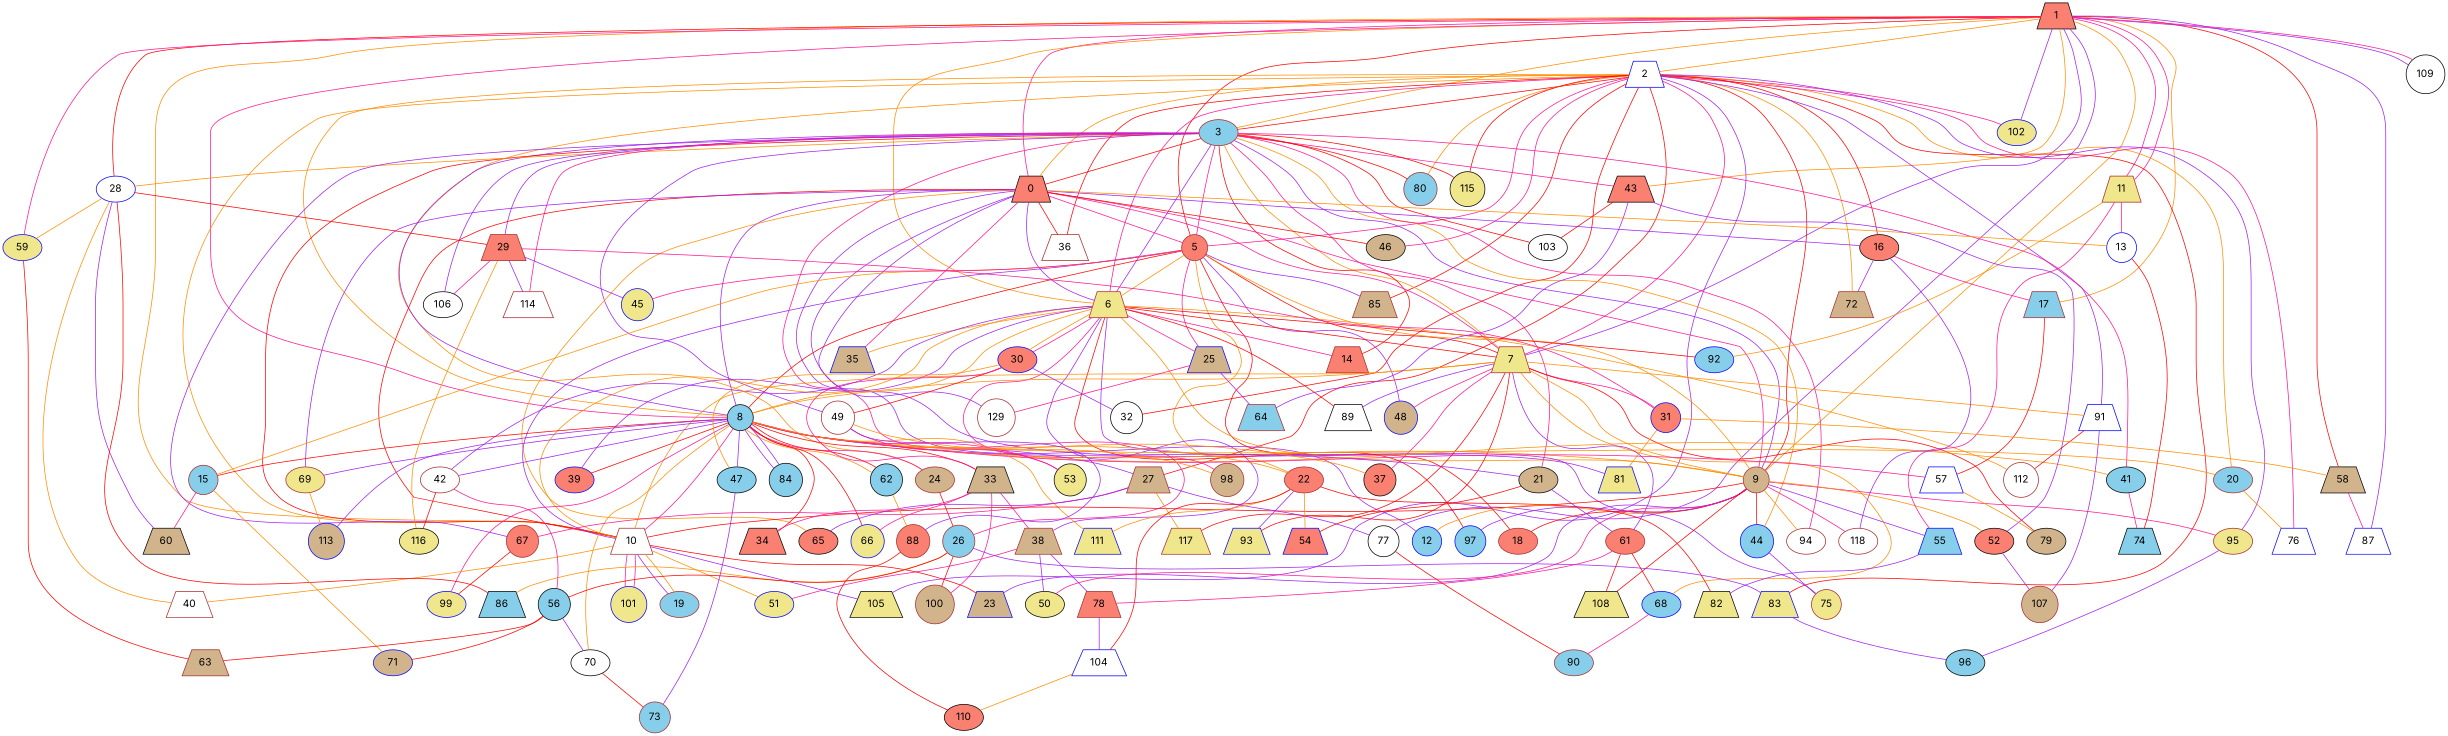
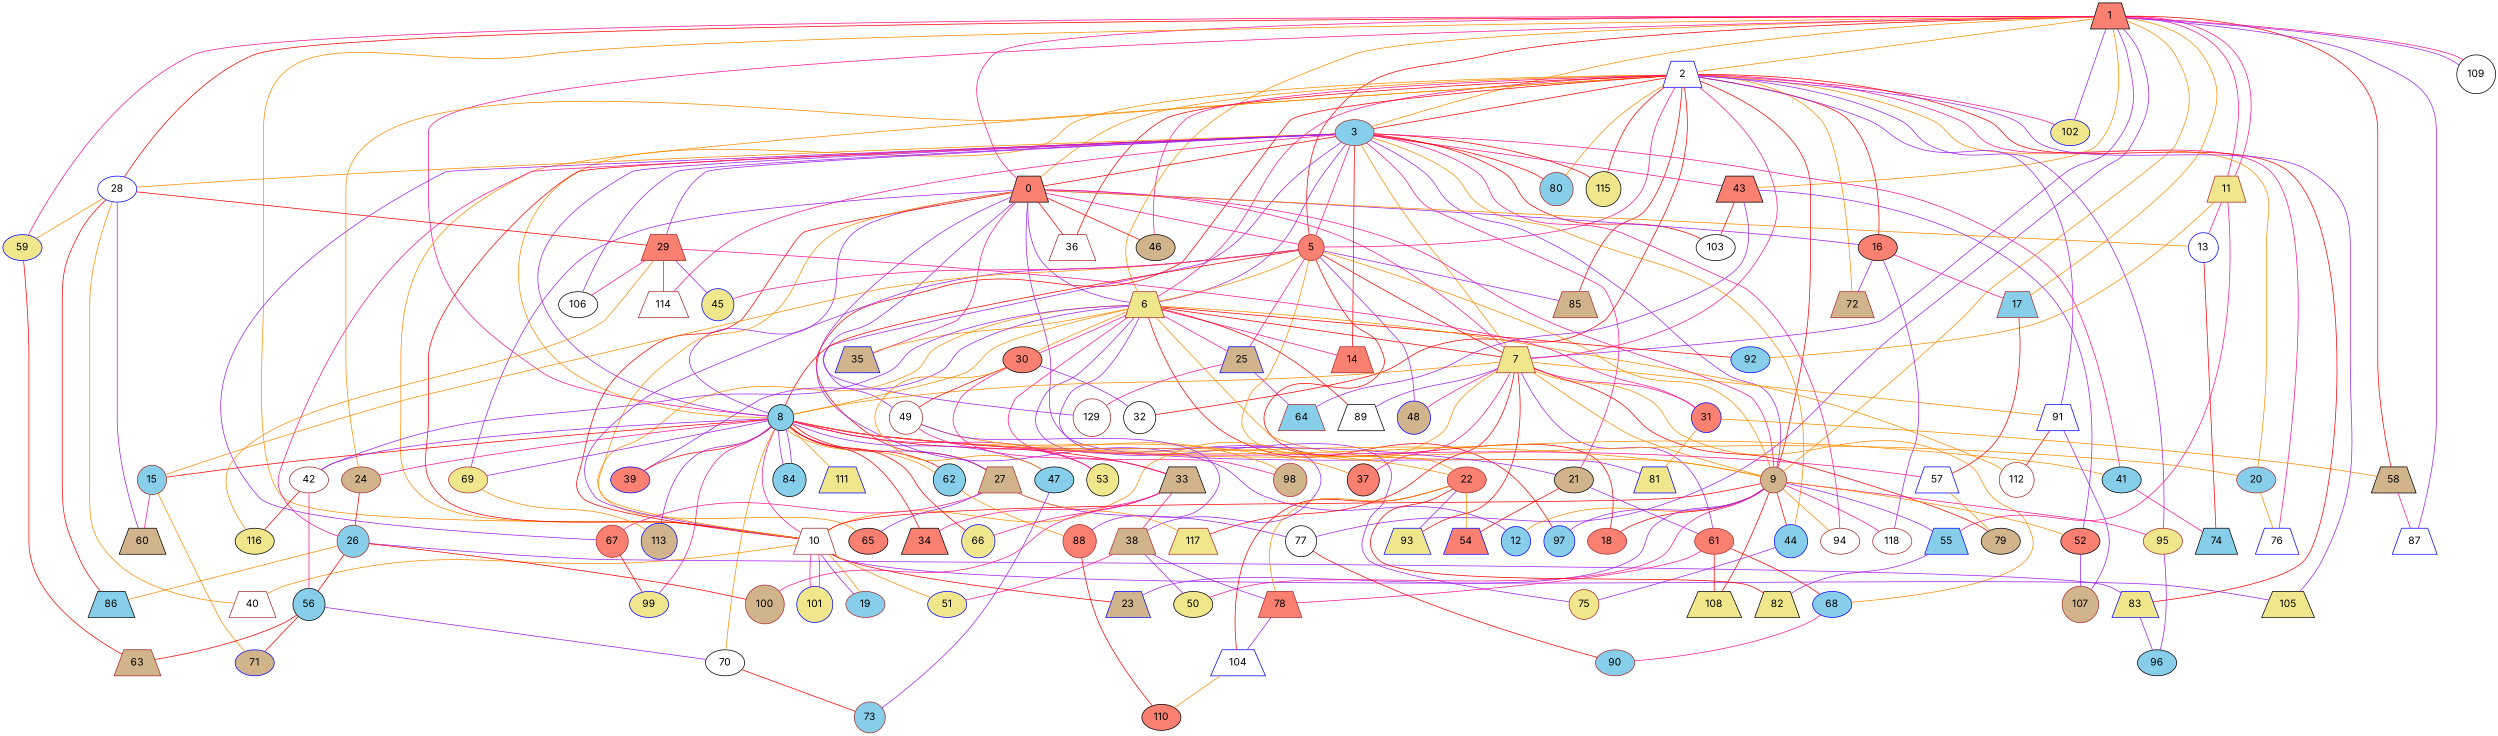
(1017, 360) -> (1022, 360)
(1202, 511) -> (1278, 525)
